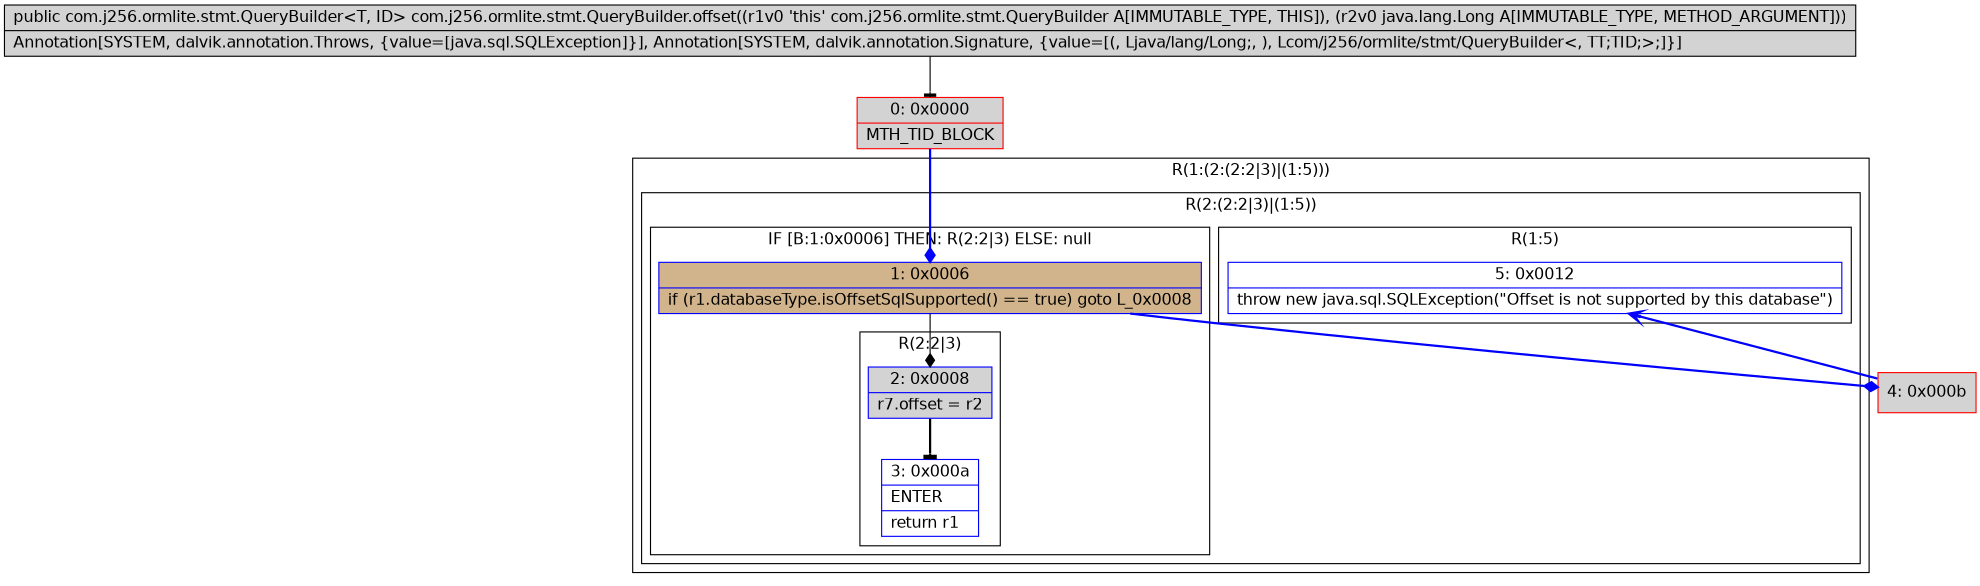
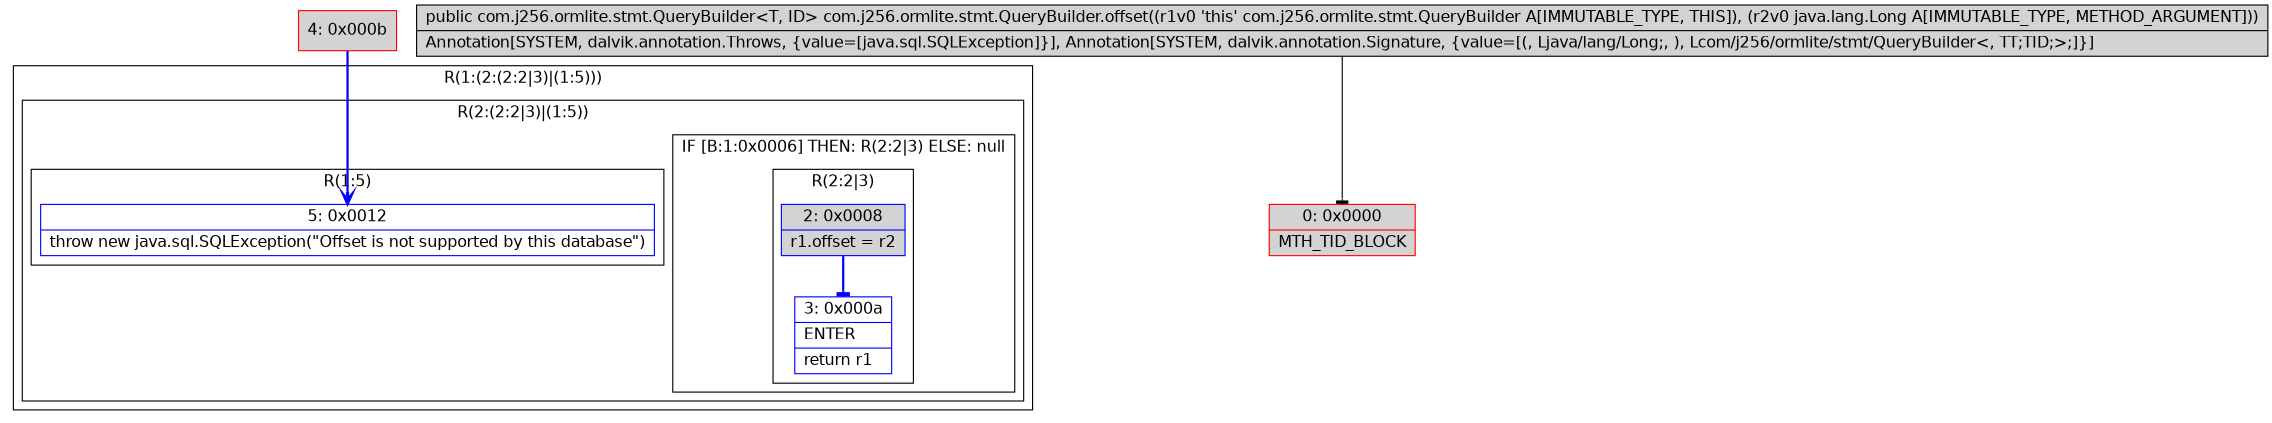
(930, 288) -> none
(930, 405) -> (843, 242)
(930, 436) -> (843, 273)
